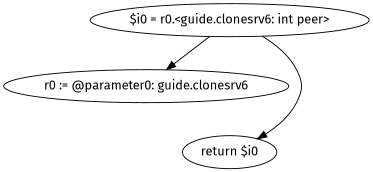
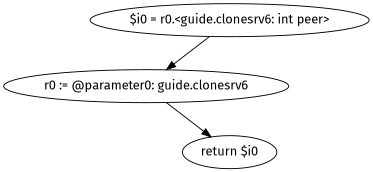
(301, 84) -> (185, 117)
